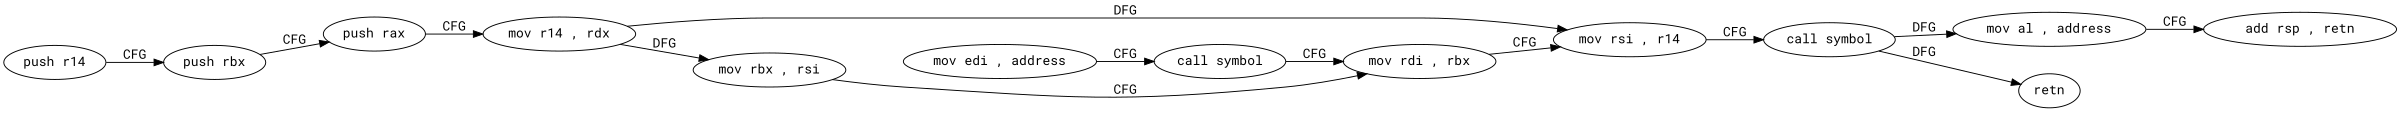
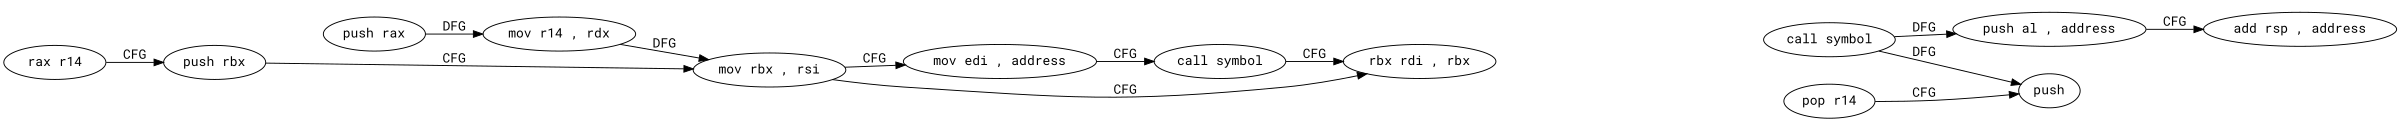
(454, 27) -> (454, 27)
(2049, 29) -> (2049, 29)
(2300, 29) -> (2300, 29)
(1630, 40) -> none
(290, 49) -> (475, 66)
(1420, 61) -> (1420, 61)
(55, 62) -> (55, 62)
none -> (870, 66)
(2049, 91) -> (2049, 91)
none -> (1829, 101)
